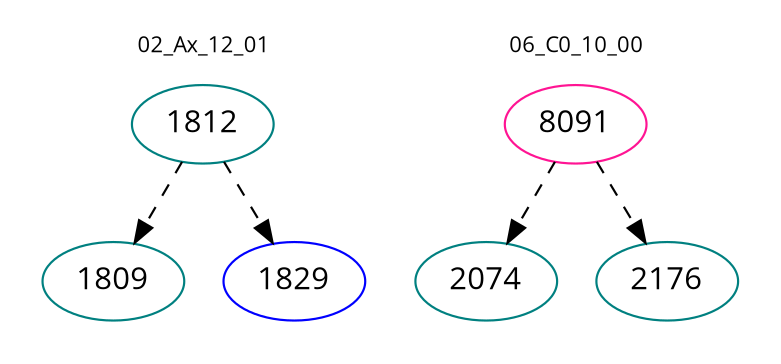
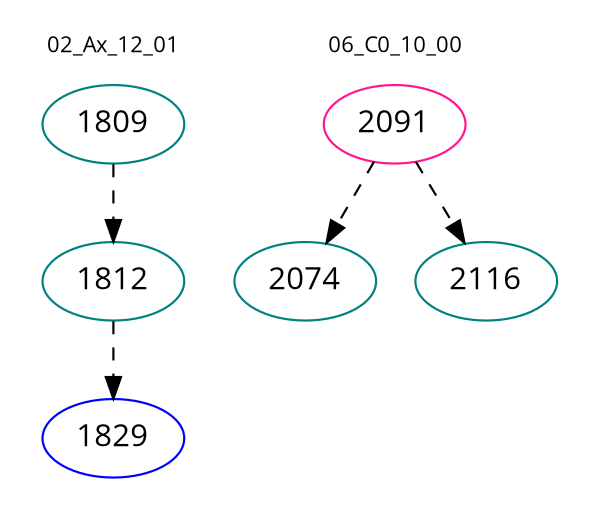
(576, 124) -> (395, 124)
(164, 193) -> (113, 192)
(667, 281) -> (486, 281)
